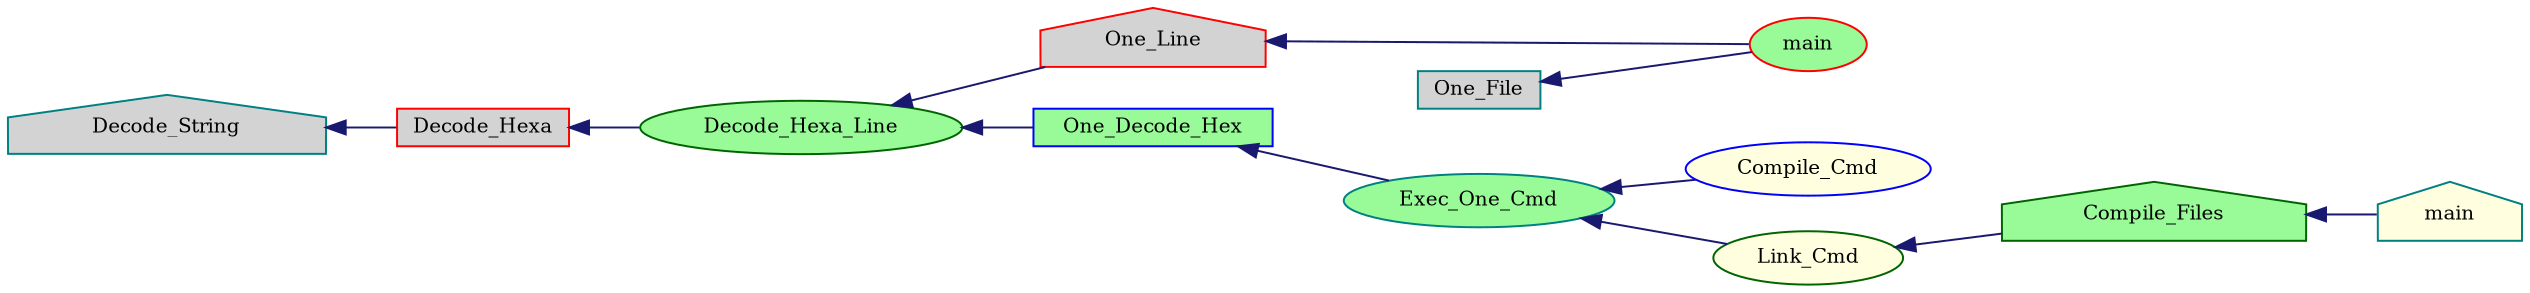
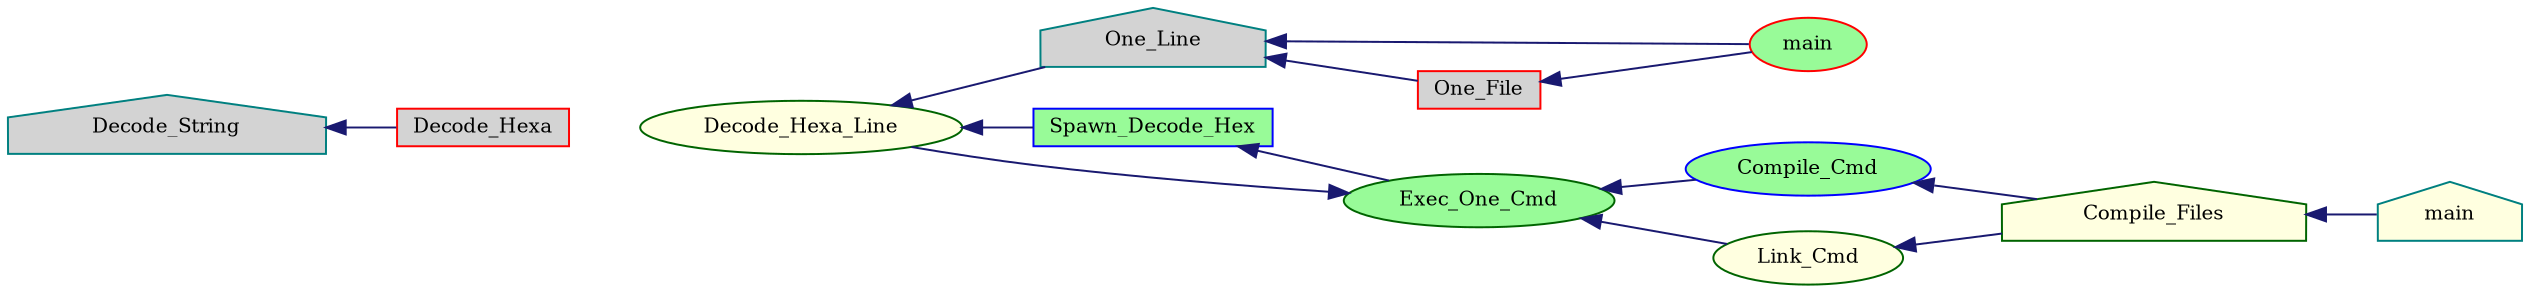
(1153, 41) -> (1153, 41)
none -> (1352, 71)
(1479, 90) -> (1479, 90)
(614, 127) -> (1120, 174)
(801, 127) -> (801, 127)
(1153, 127) -> (1153, 127)
(1808, 169) -> (1808, 169)
none -> (1986, 192)
(1479, 201) -> (1479, 201)
(2154, 214) -> (2154, 214)
